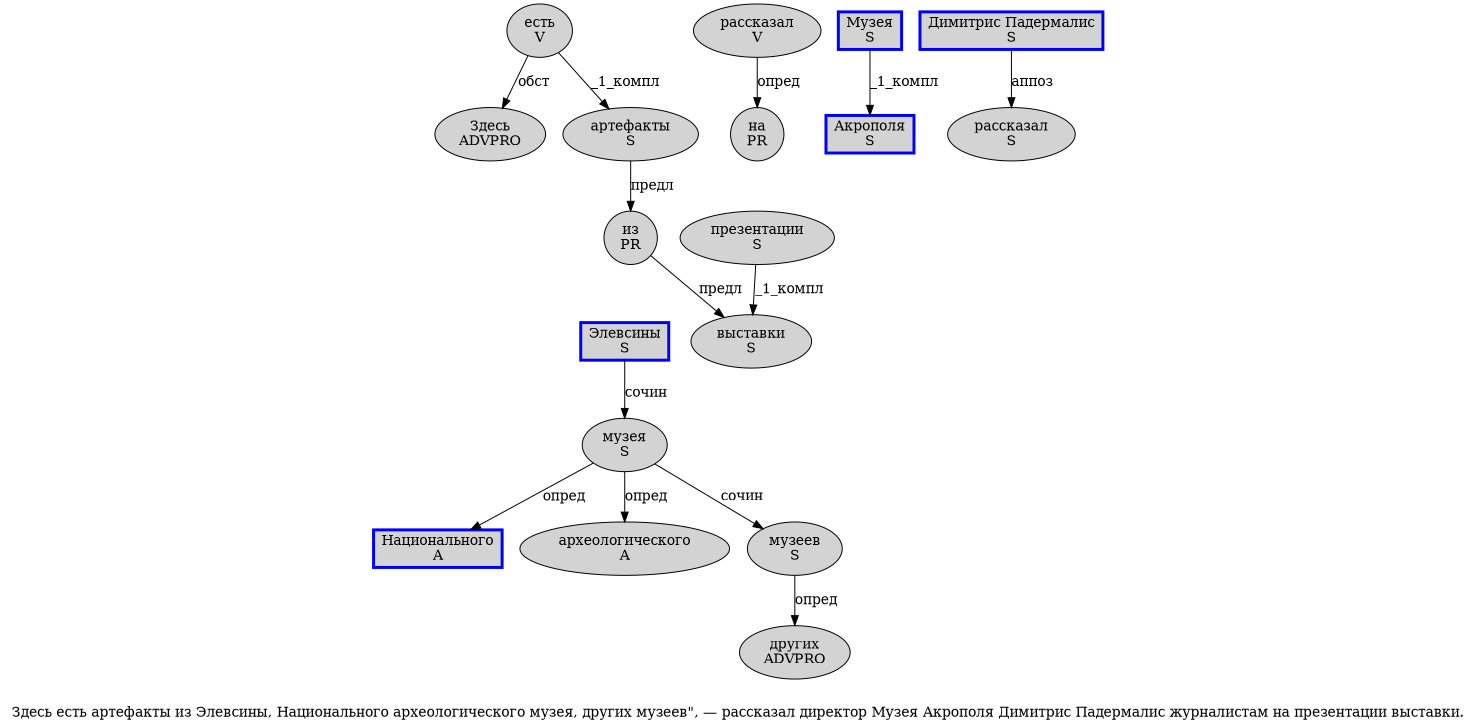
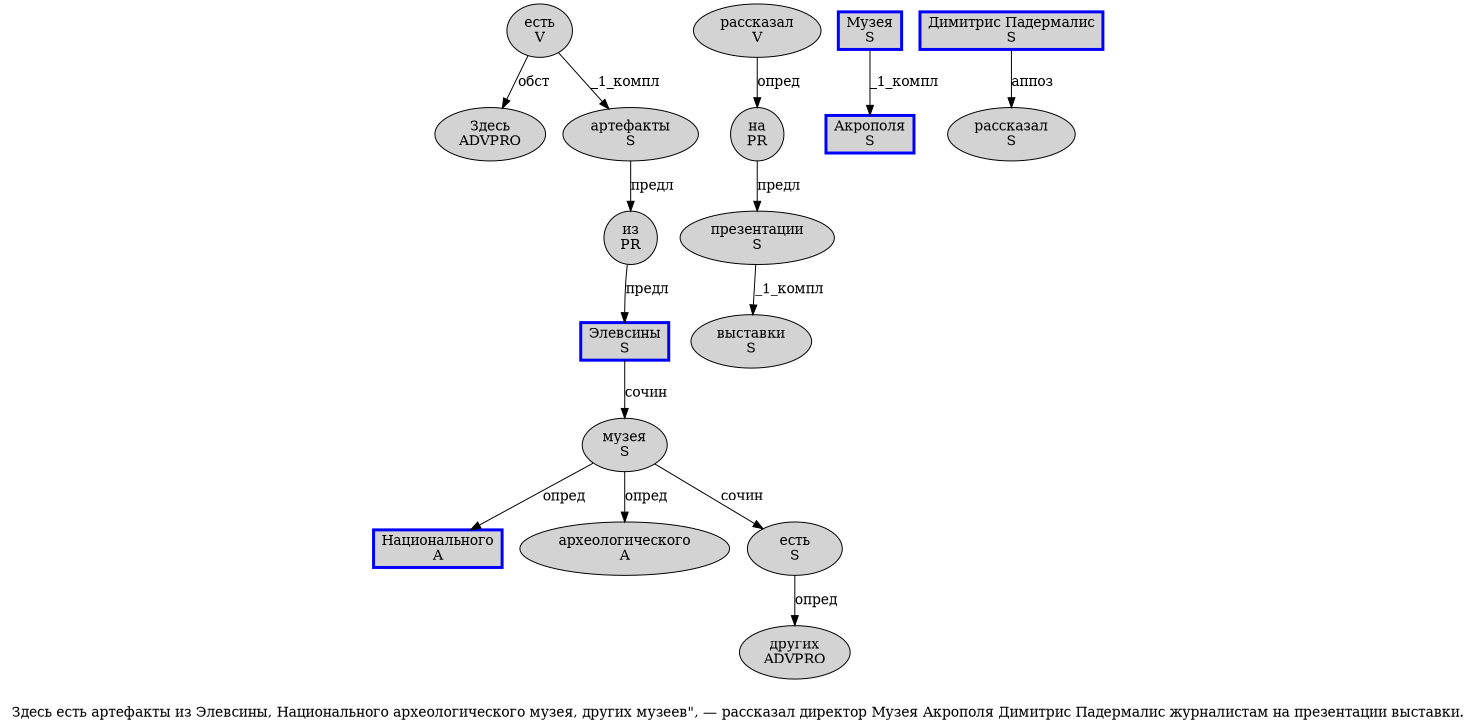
none -> (757, 181)
(684, 283) -> (625, 288)
(795, 549) -> (795, 549)
